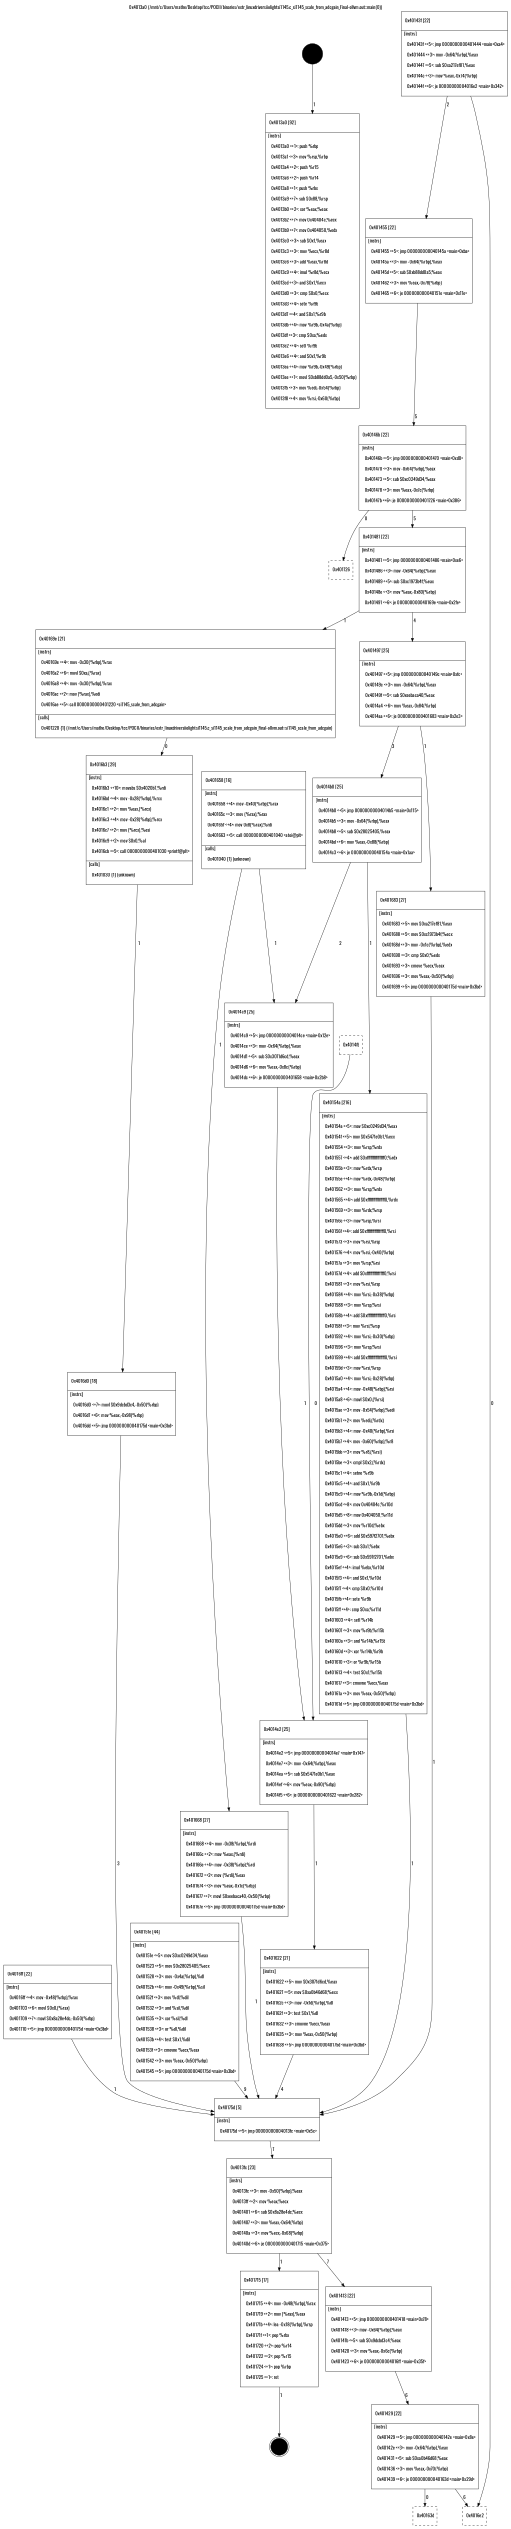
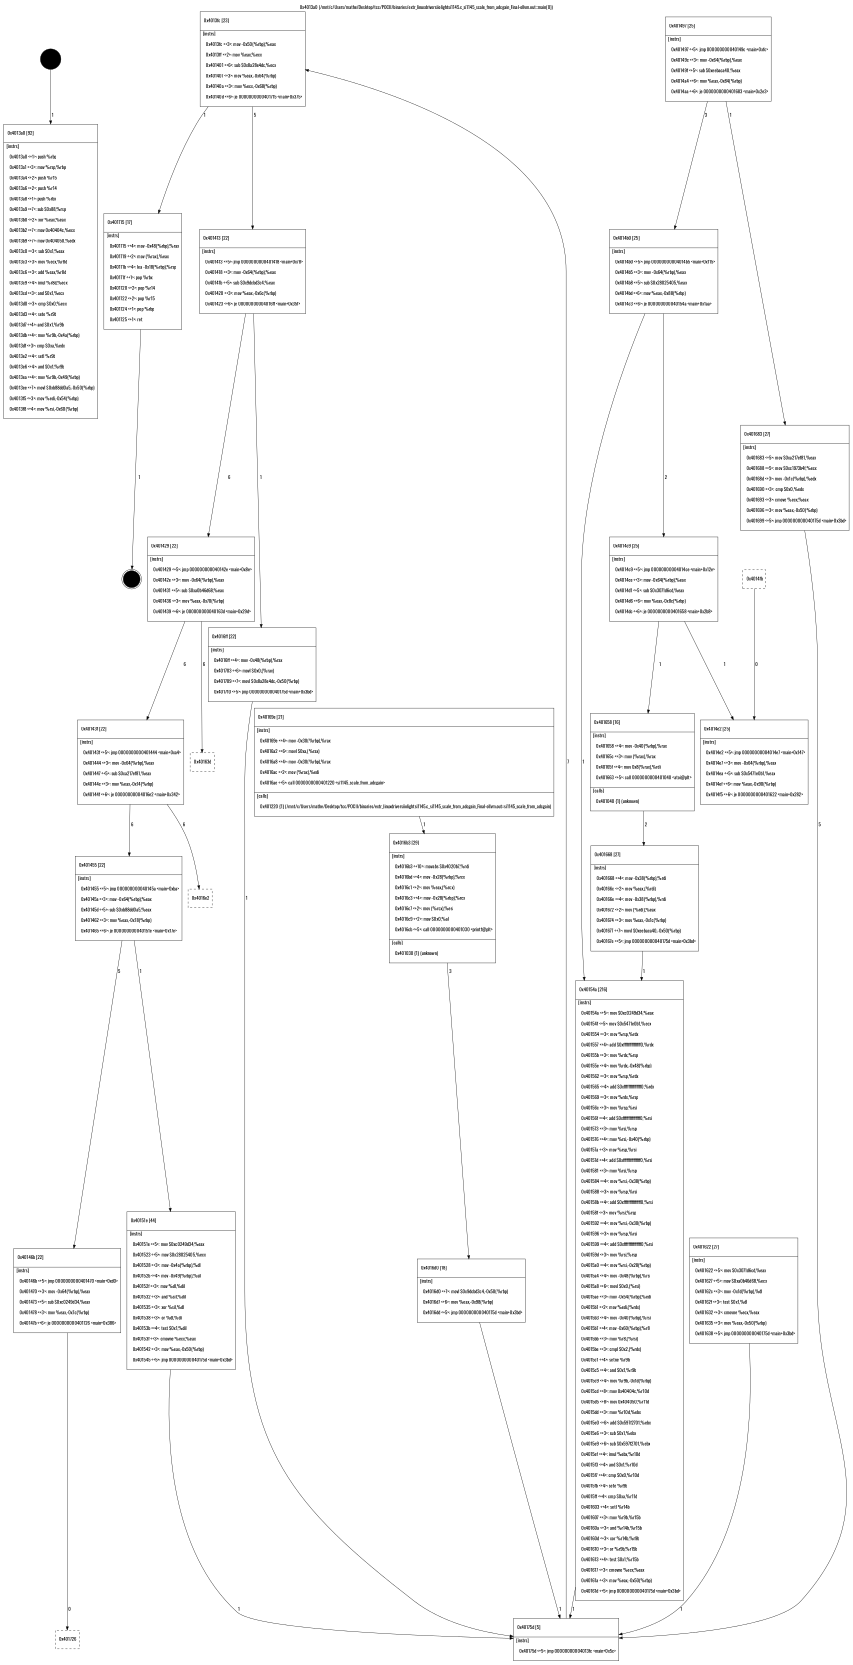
(447, 105) -> (132, 825)
none -> (257, 469)
(412, 570) -> none
(166, 747) -> (424, 825)
(267, 934) -> (654, 666)
(139, 944) -> (450, 972)
(220, 1045) -> (645, 825)
none -> (152, 1074)
(492, 1404) -> (184, 825)
(434, 1763) -> (819, 825)
(118, 1864) -> (560, 1610)
(314, 1875) -> none
(246, 2006) -> (642, 964)
(245, 2090) -> (239, 1610)
(282, 2090) -> (681, 1610)
(328, 2262) -> (254, 115)
(461, 2496) -> (167, 669)
(427, 2498) -> (204, 665)
